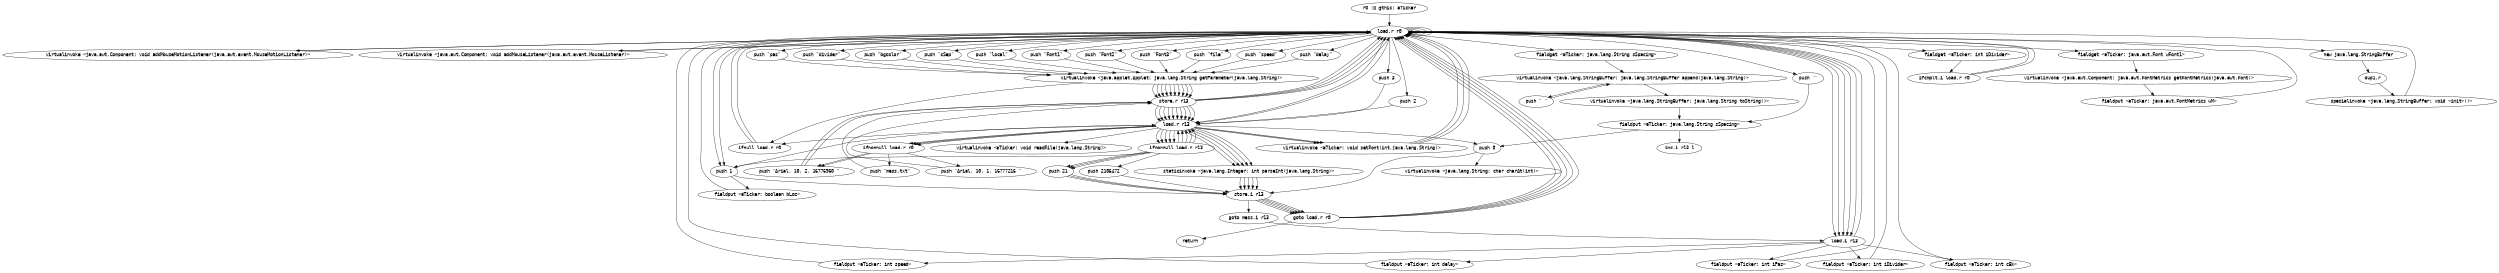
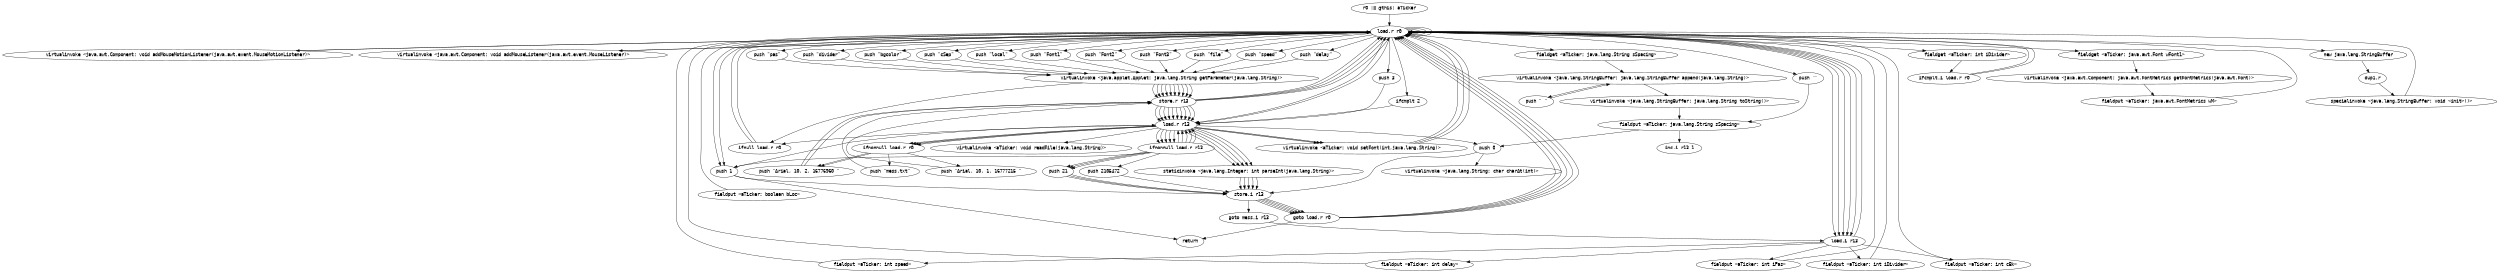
(1408, 102) -> (1408, 102)
(739, 182) -> (954, 208)
